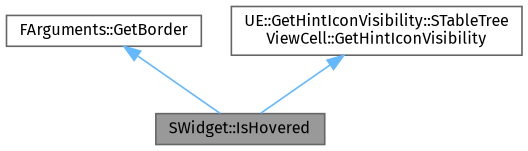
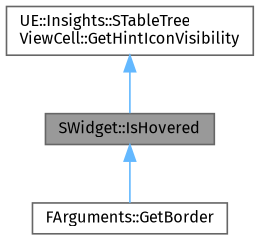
(377, 31) -> (130, 31)
(179, 85) -> (130, 182)
